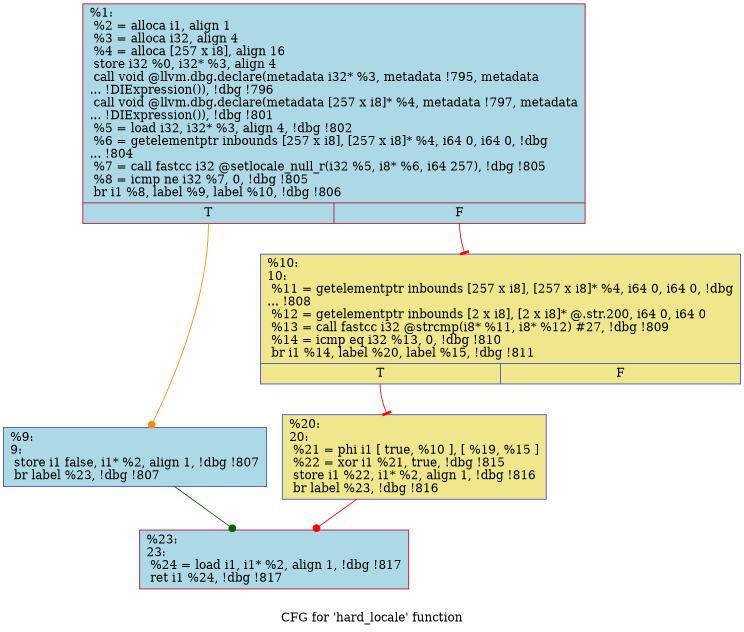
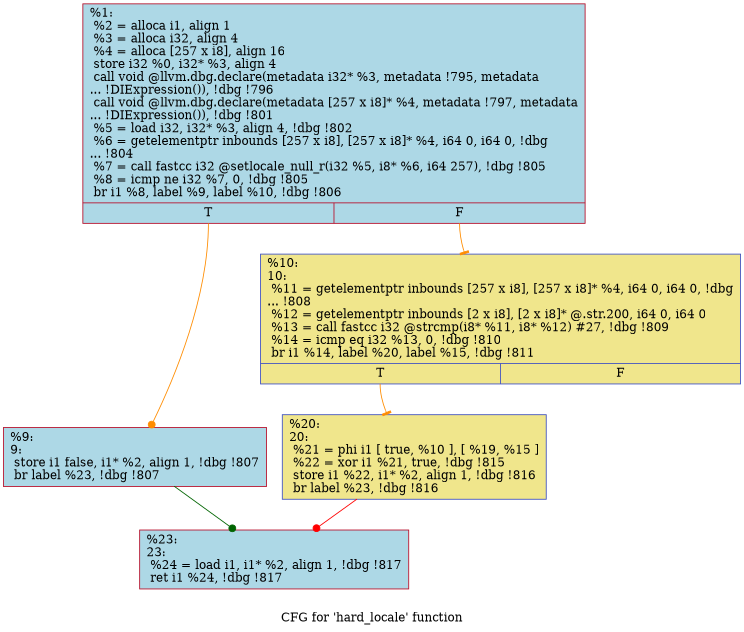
(461, 237) -> (461, 237)
(382, 398) -> (382, 398)
(135, 457) -> (135, 457)
